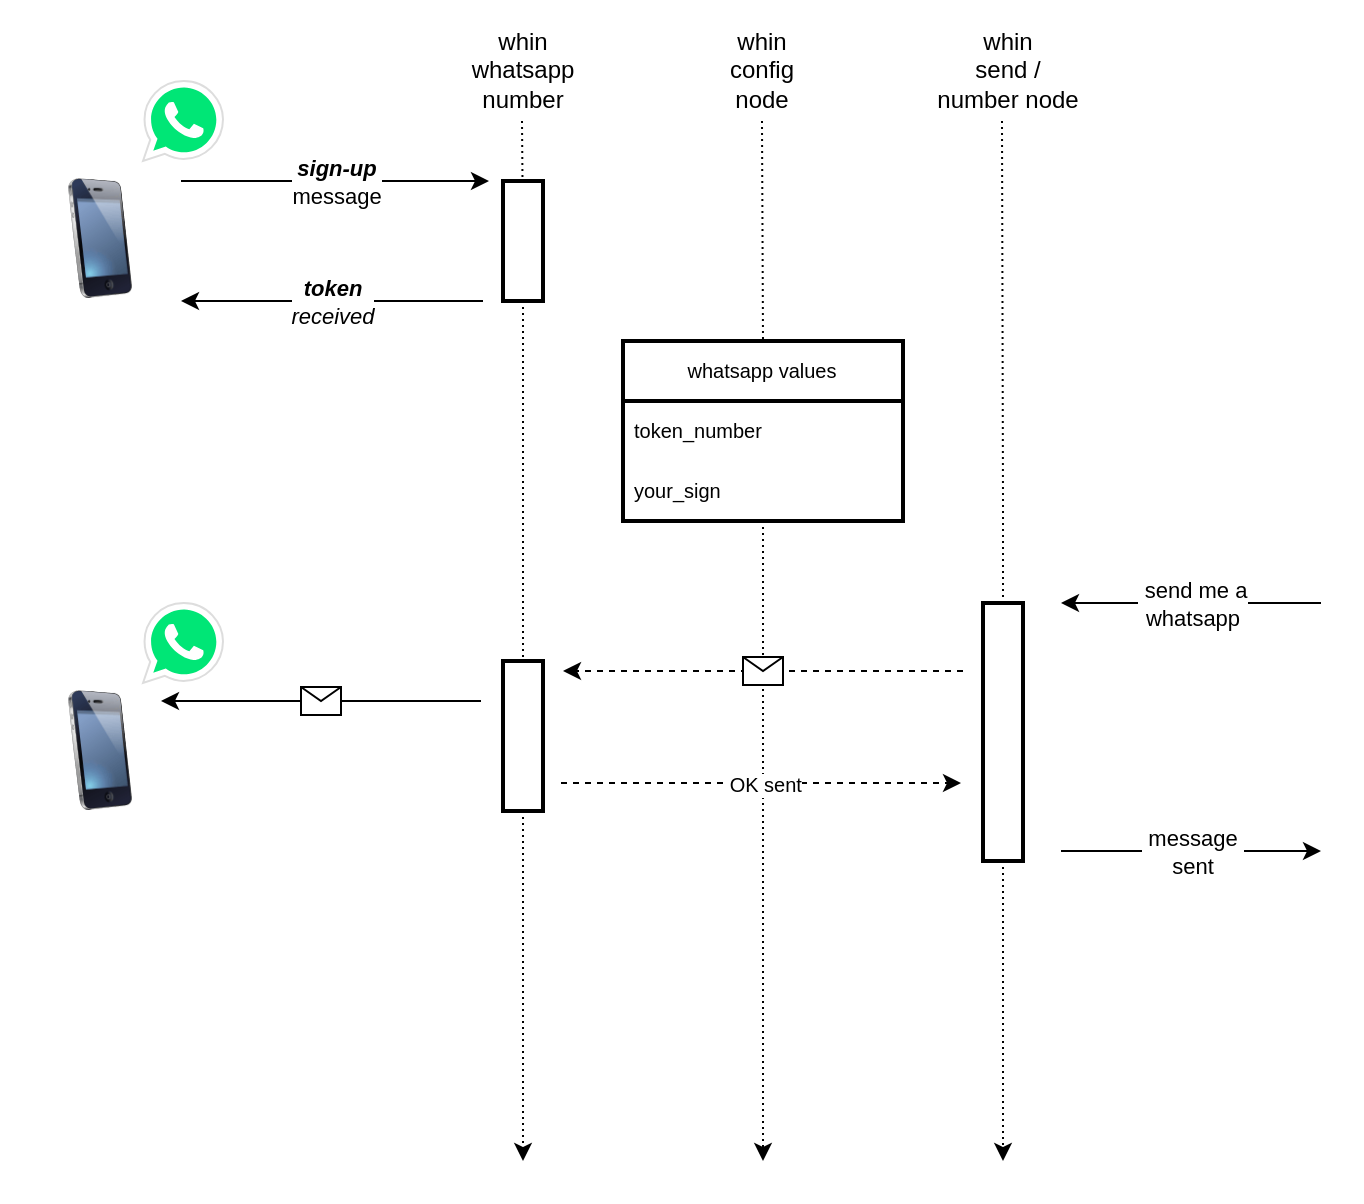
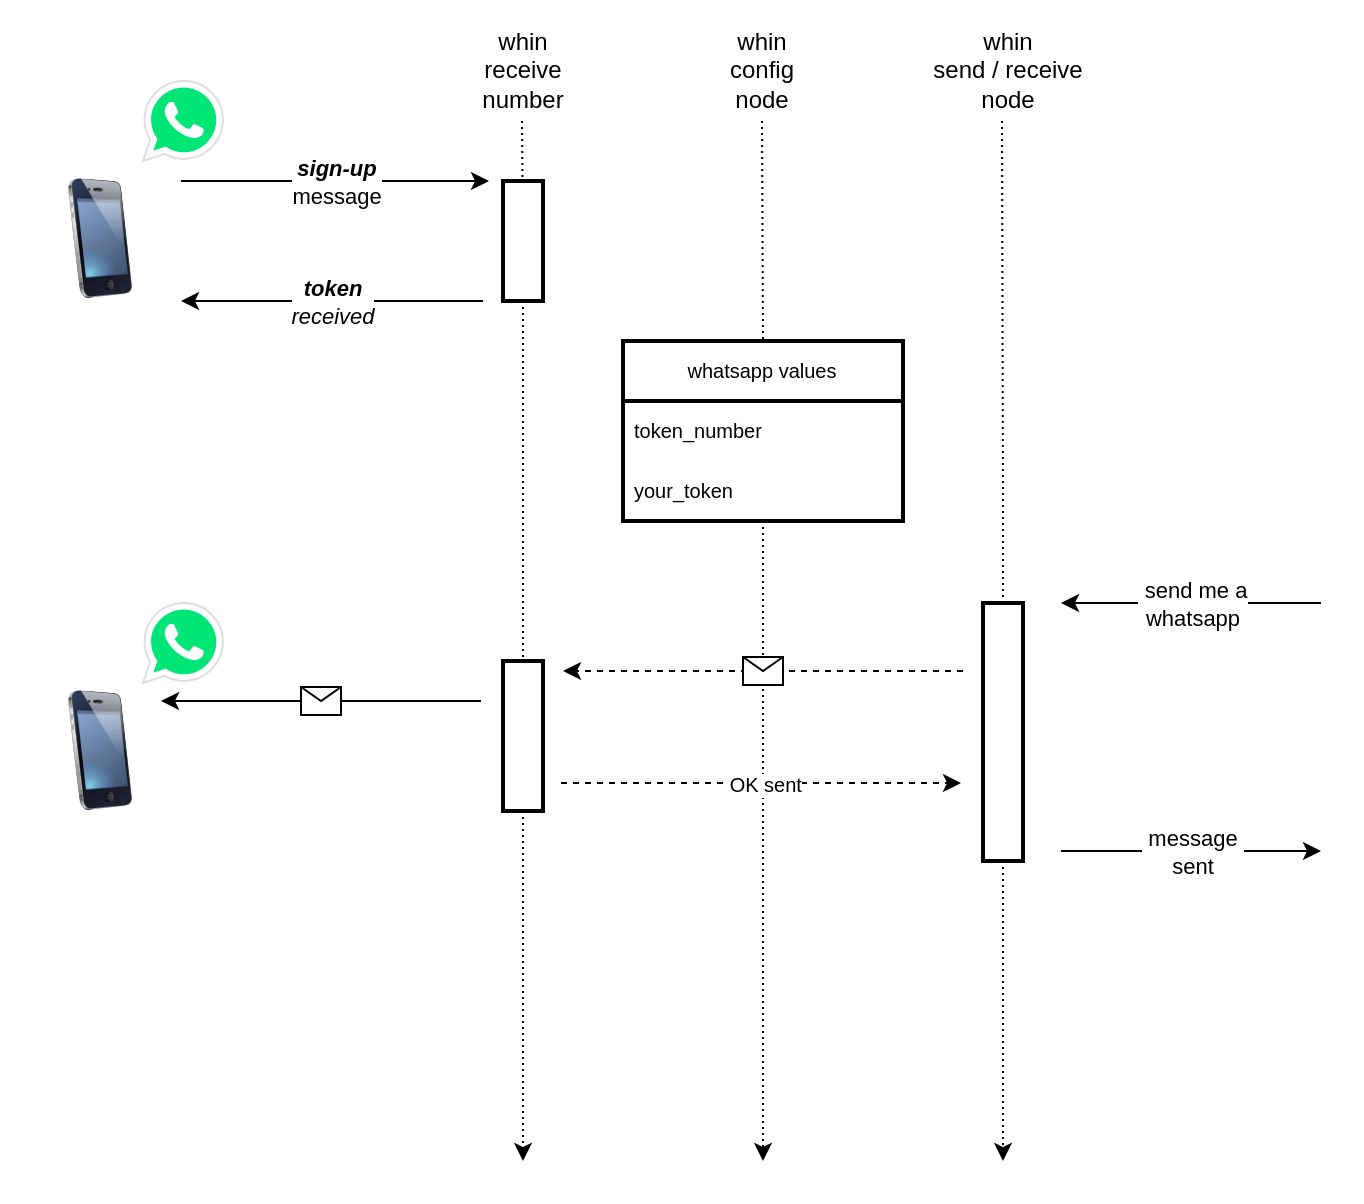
(524, 71) -> (524, 71)
(1009, 71) -> (1009, 71)
(682, 491) -> (690, 491)
